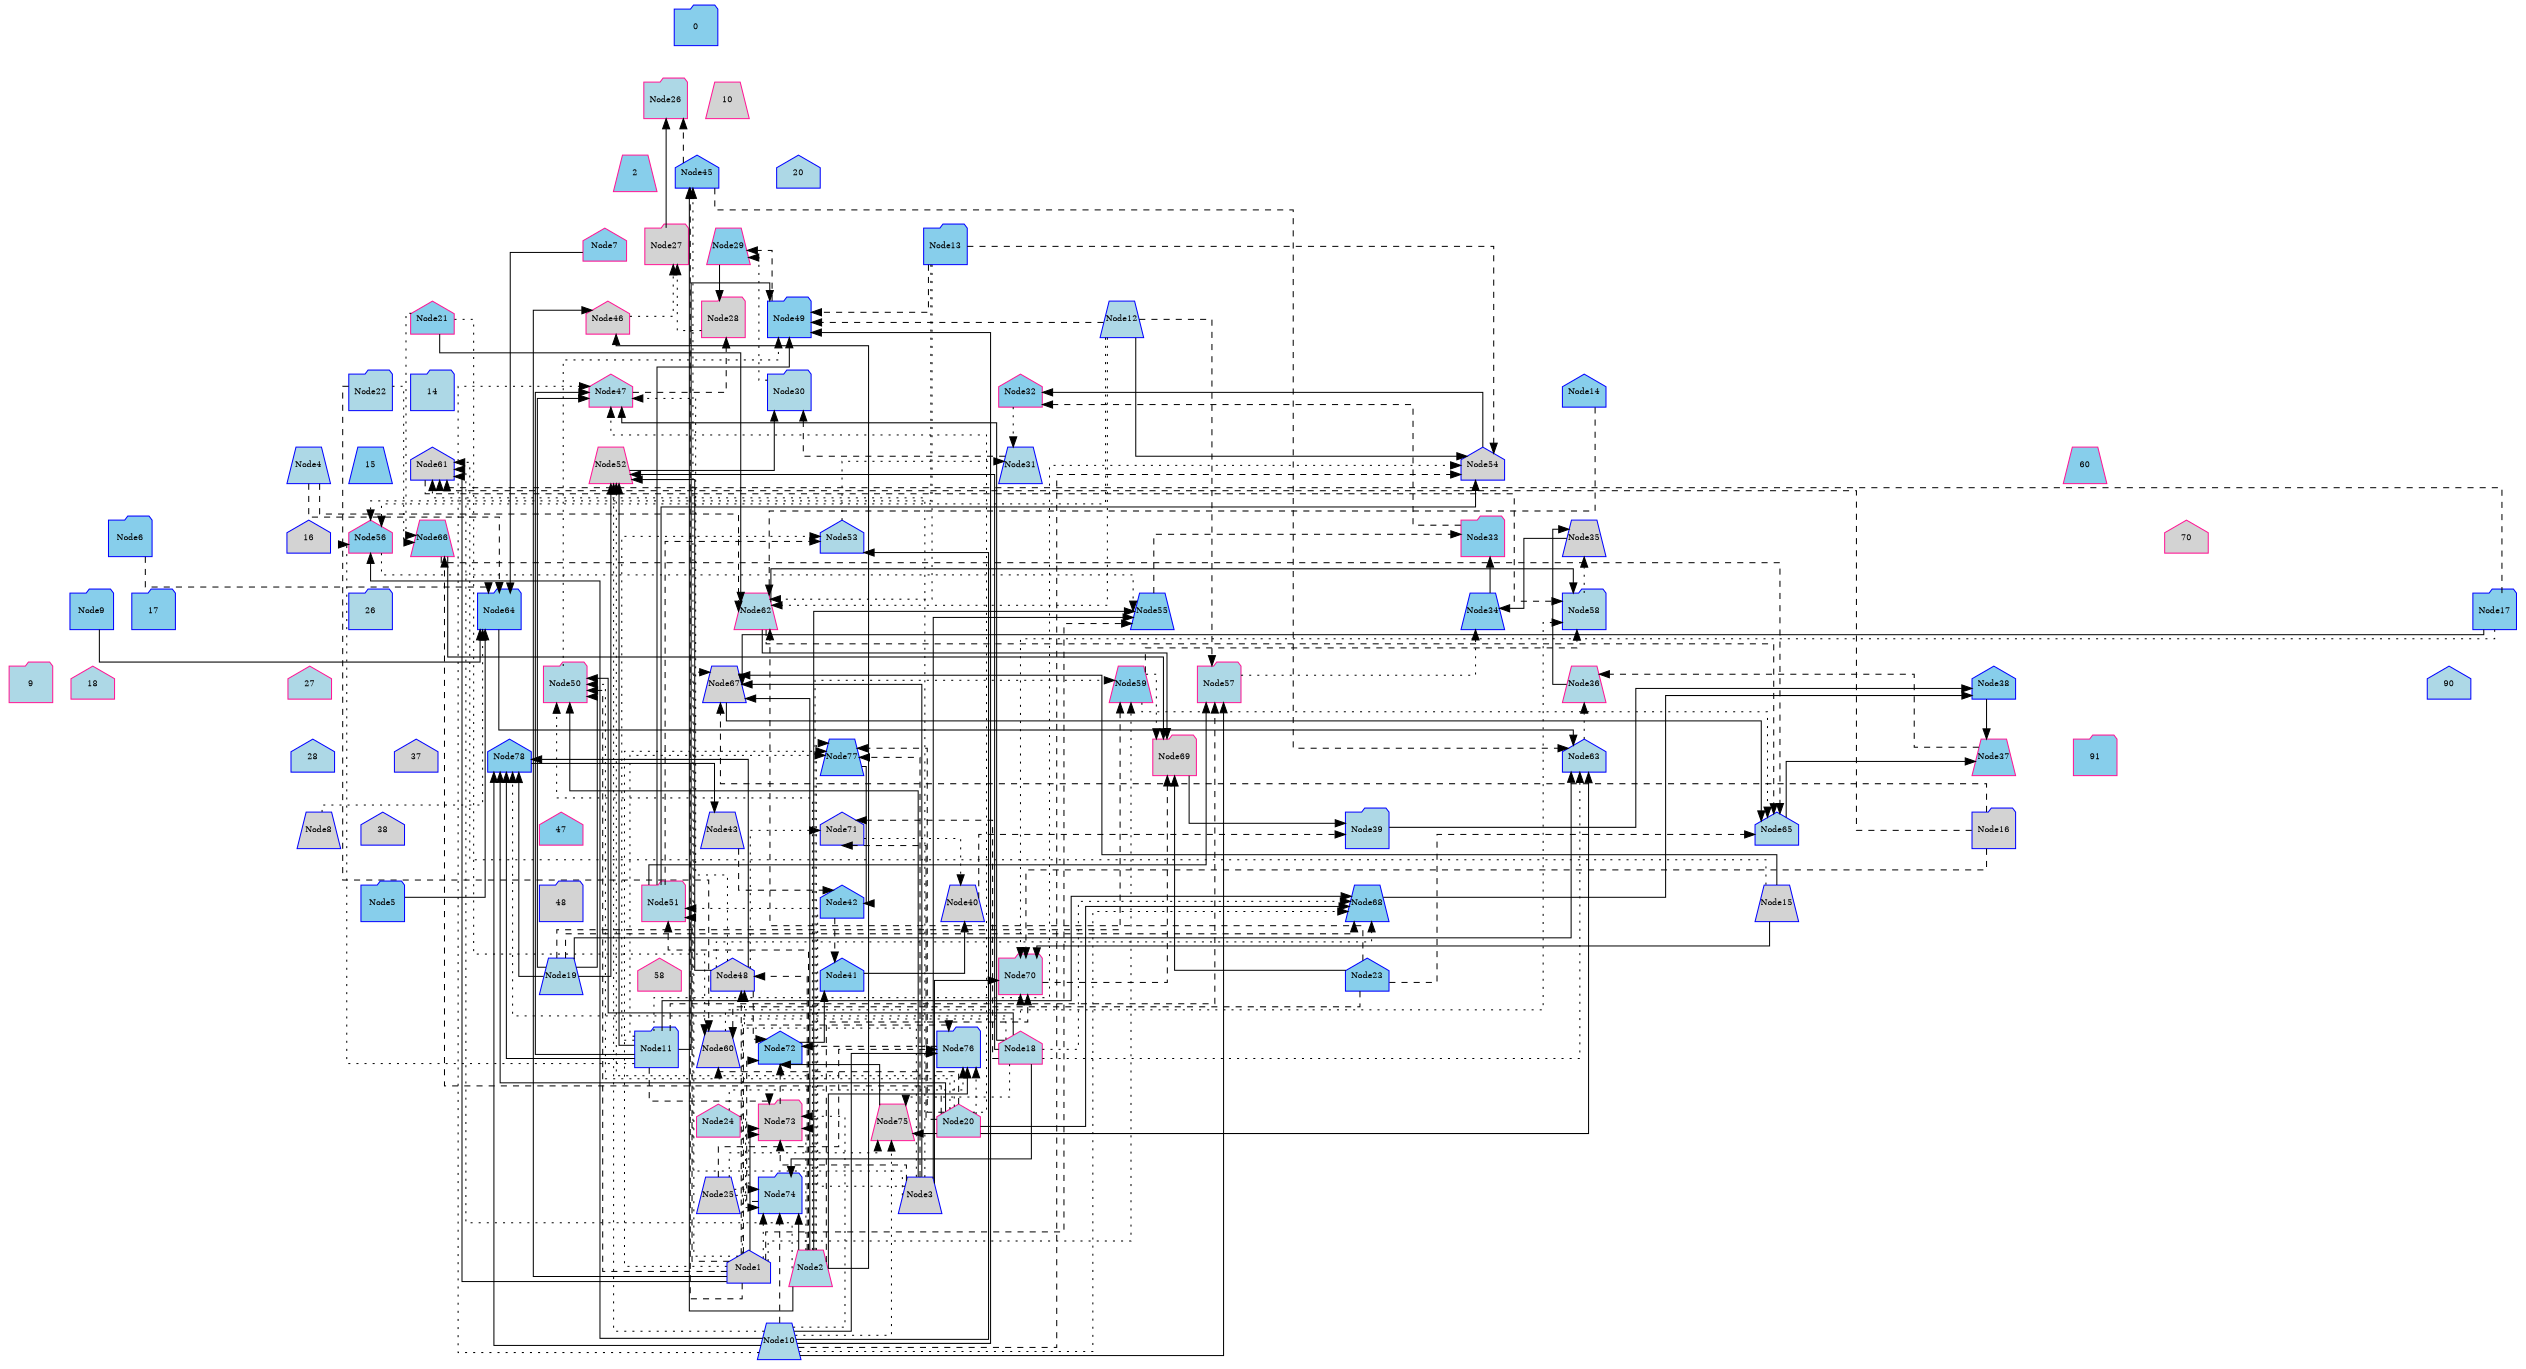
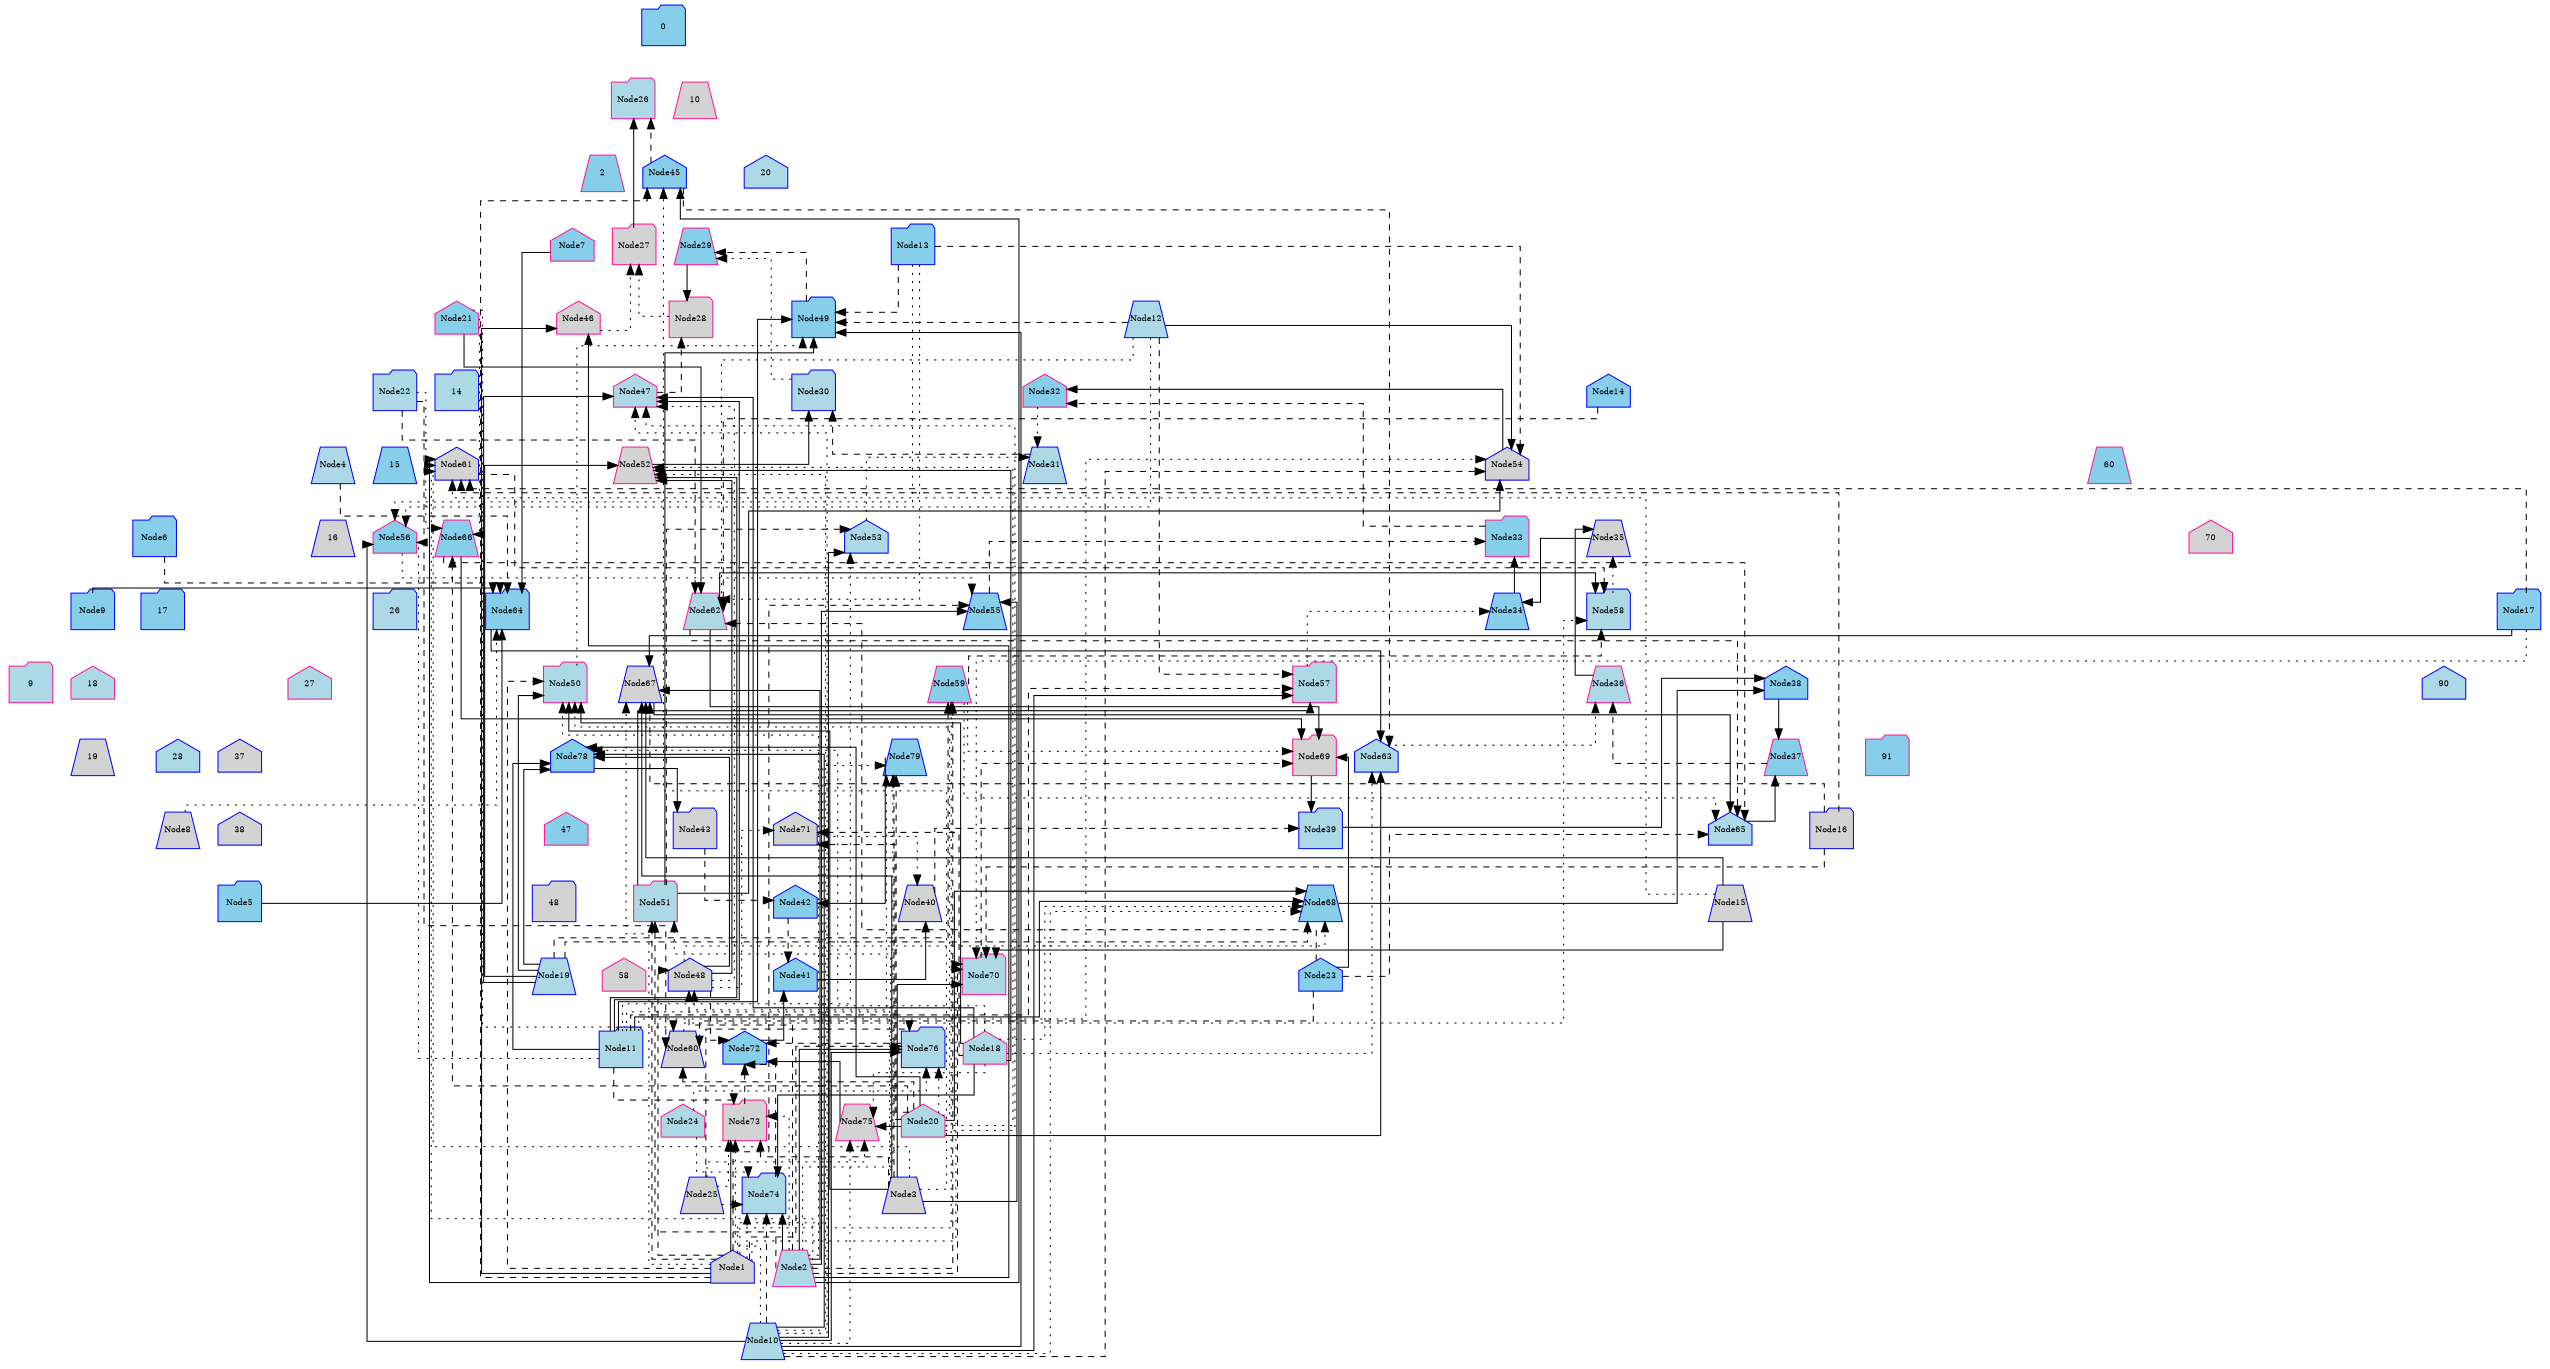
(544, 514) -> (605, 440)
(309, 538) -> (333, 538)
none -> (93, 757)
(842, 757) -> (905, 757)
(815, 820) -> (953, 1061)
(722, 830) -> (695, 830)
(1404, 938) -> none
